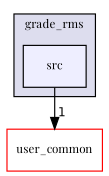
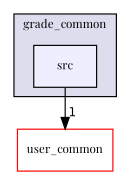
(55, 25) -> (65, 25)
